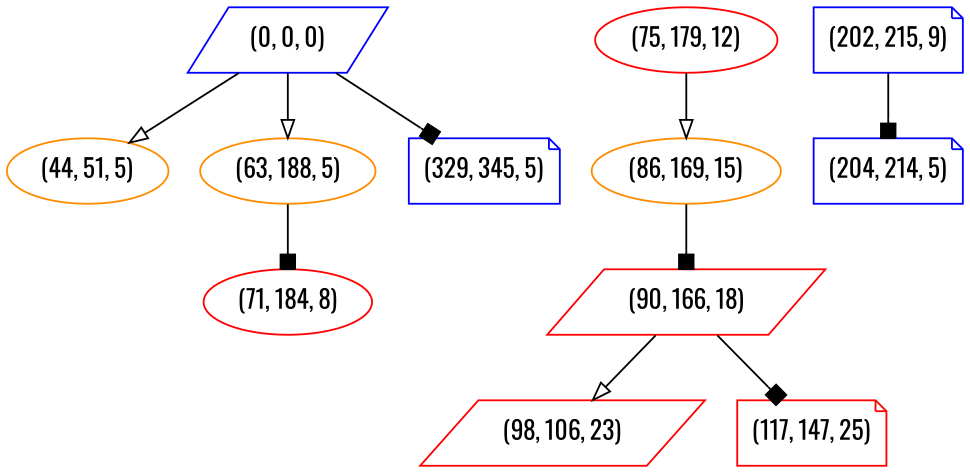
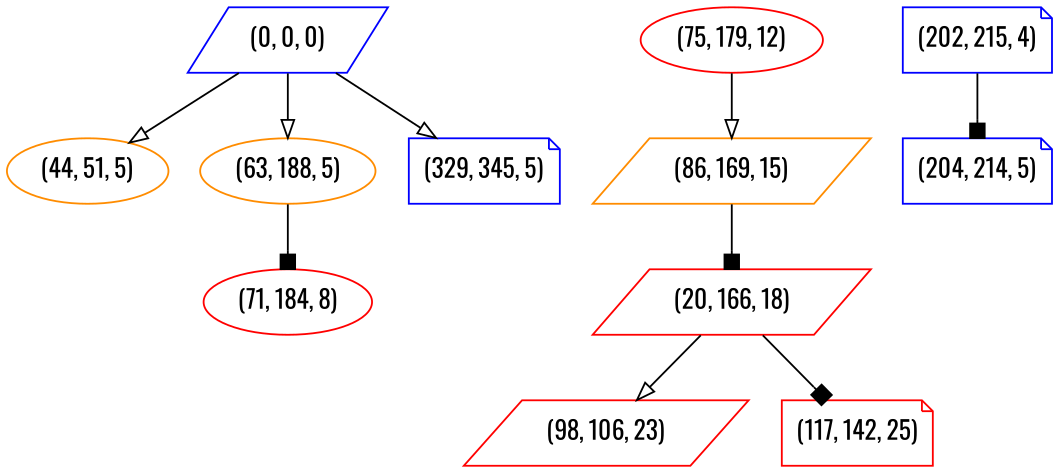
(888, 40) -> (977, 40)
(378, 100) -> (378, 100)
(686, 171) -> (732, 171)
(686, 302) -> (732, 302)
(812, 433) -> (857, 433)
